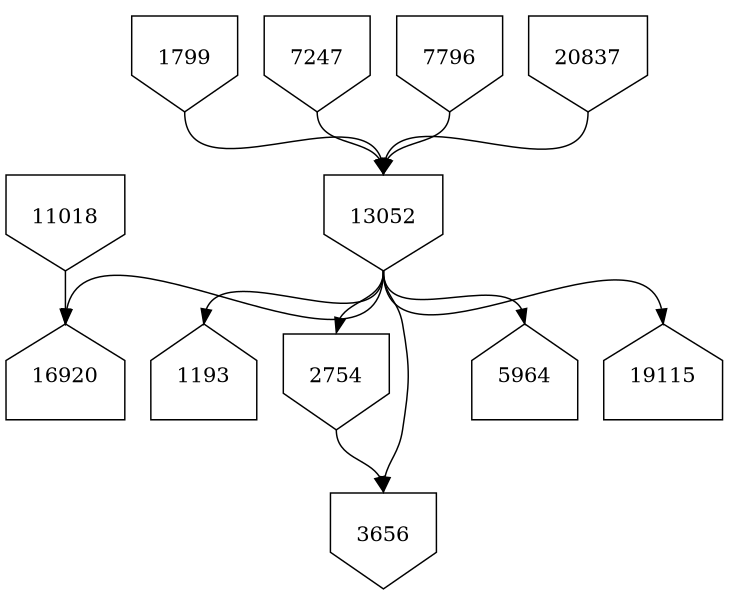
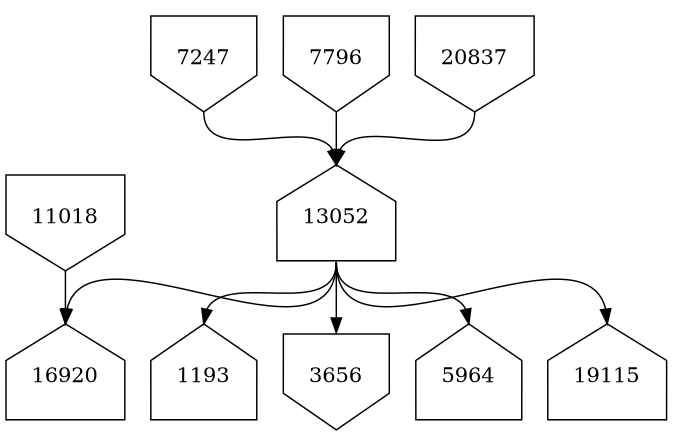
(185, 59) -> none
(383, 218) -> (336, 218)
(336, 377) -> none
